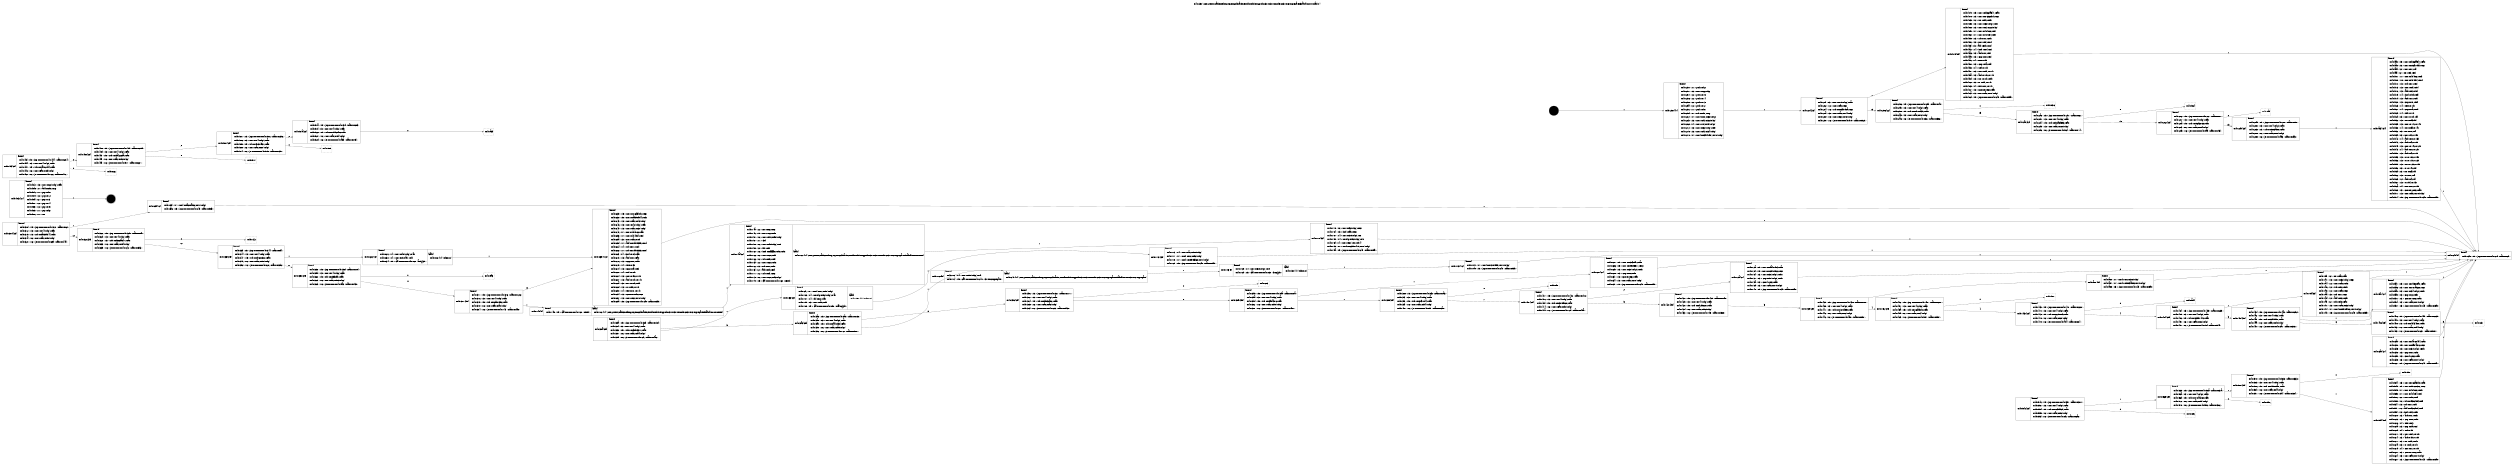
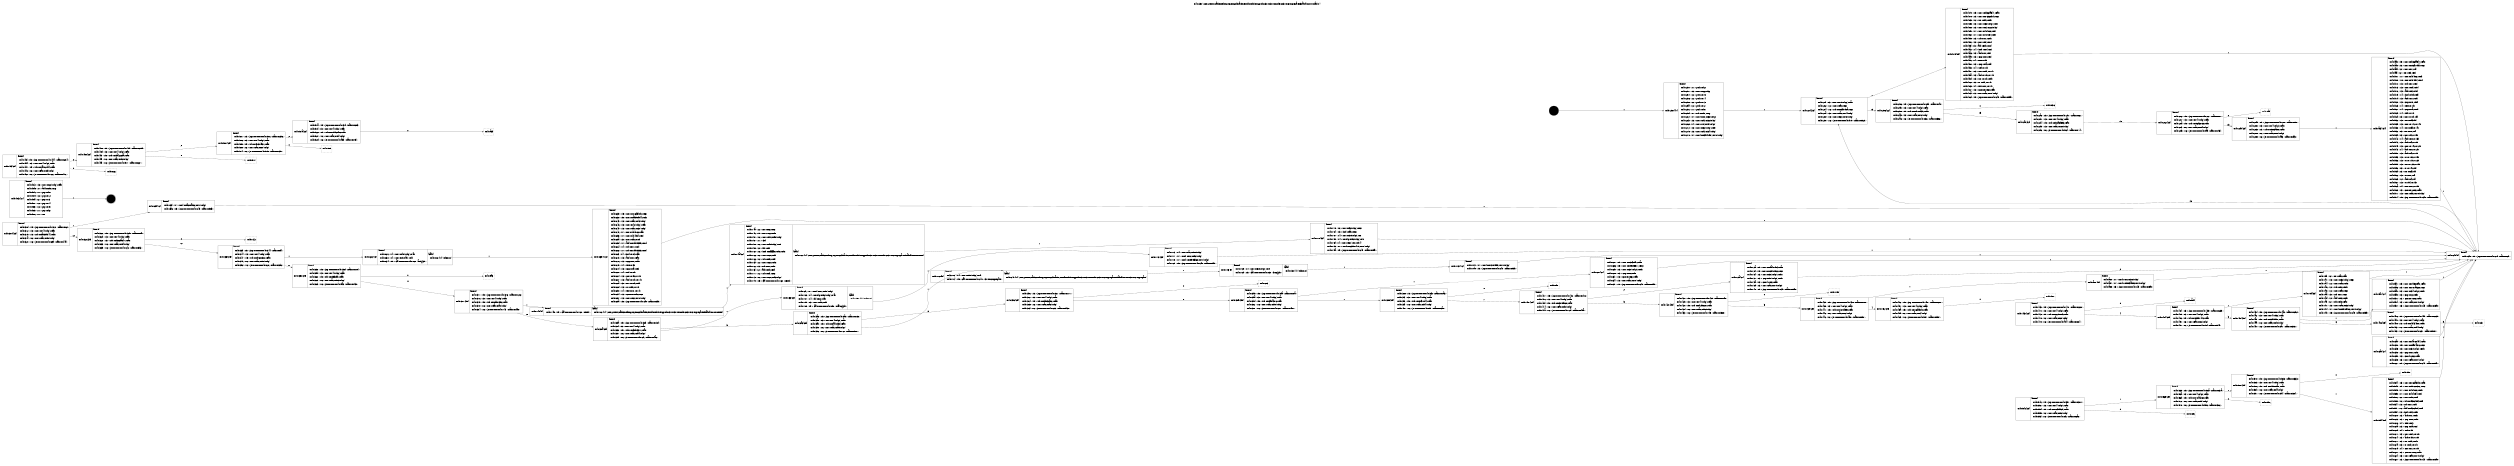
(2190, 106) -> none
none -> (2149, 203)
(557, 280) -> (554, 322)
none -> (1834, 292)
(1979, 311) -> none
